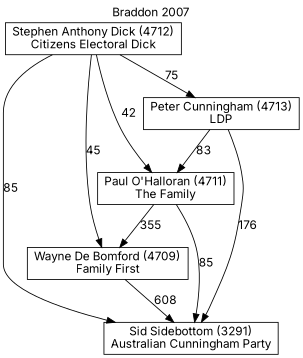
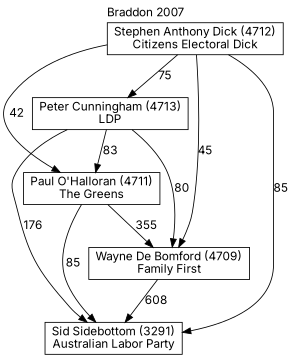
none -> (169, 178)
(166, 189) -> (92, 189)
(191, 338) -> (114, 338)
